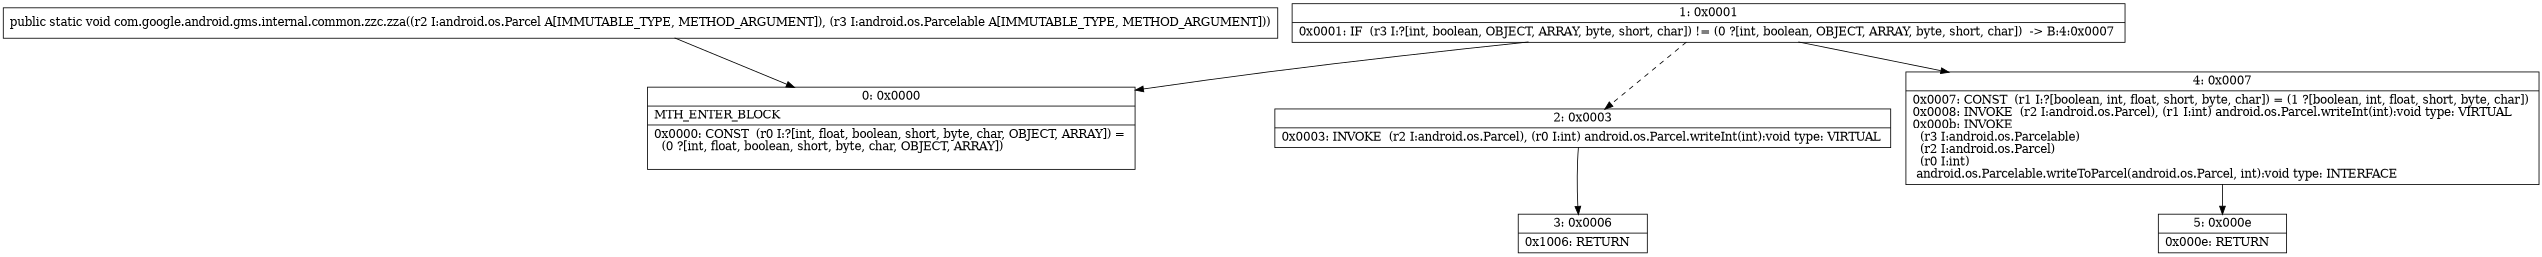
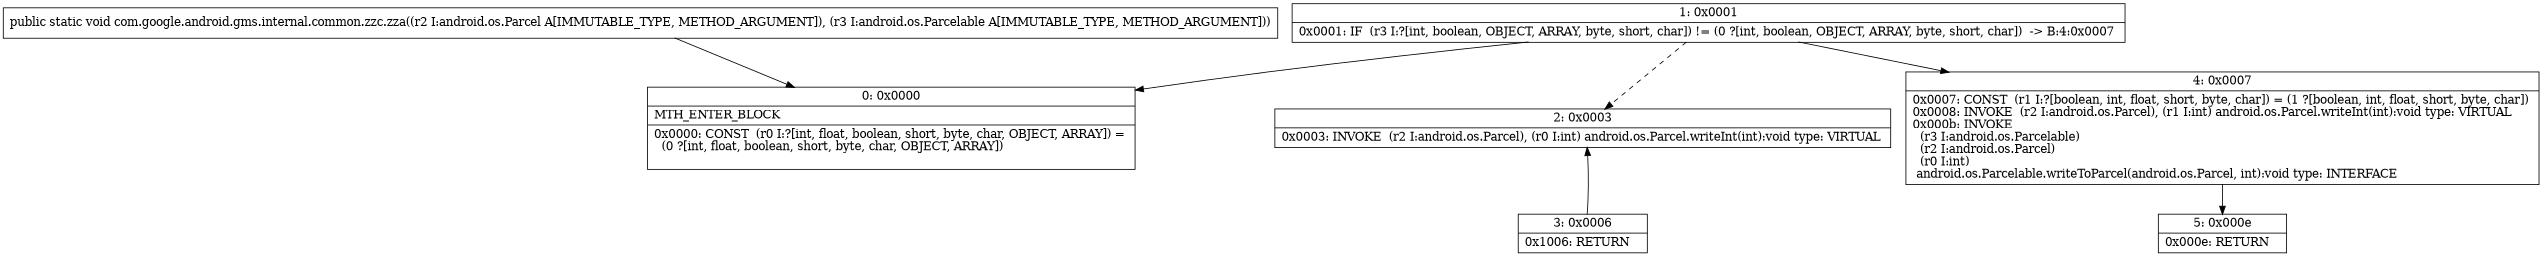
(1577, 177) -> (1588, 185)
